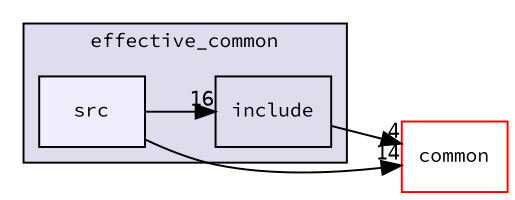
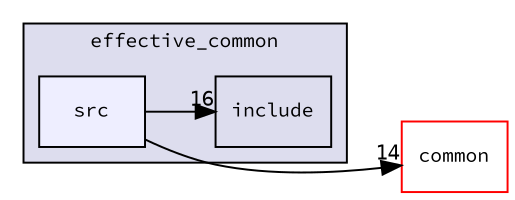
(359, 133) -> none
